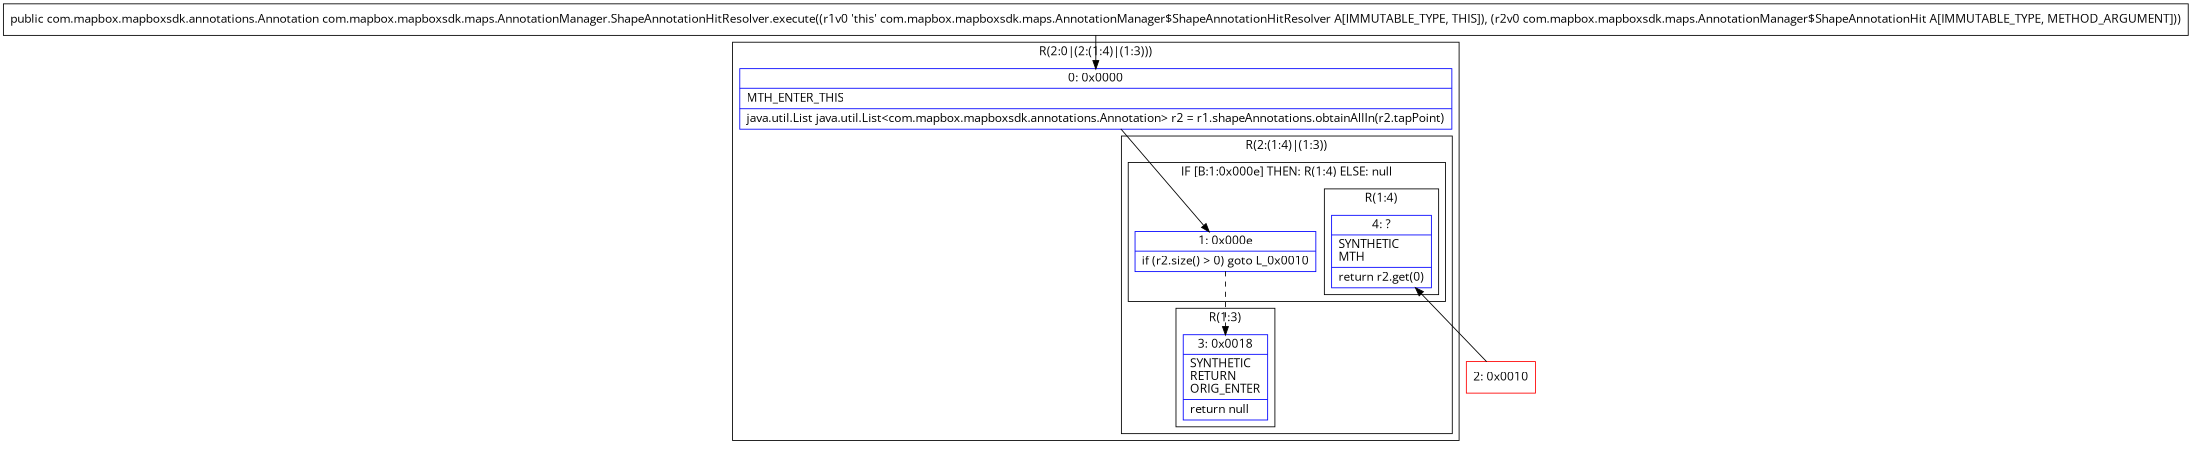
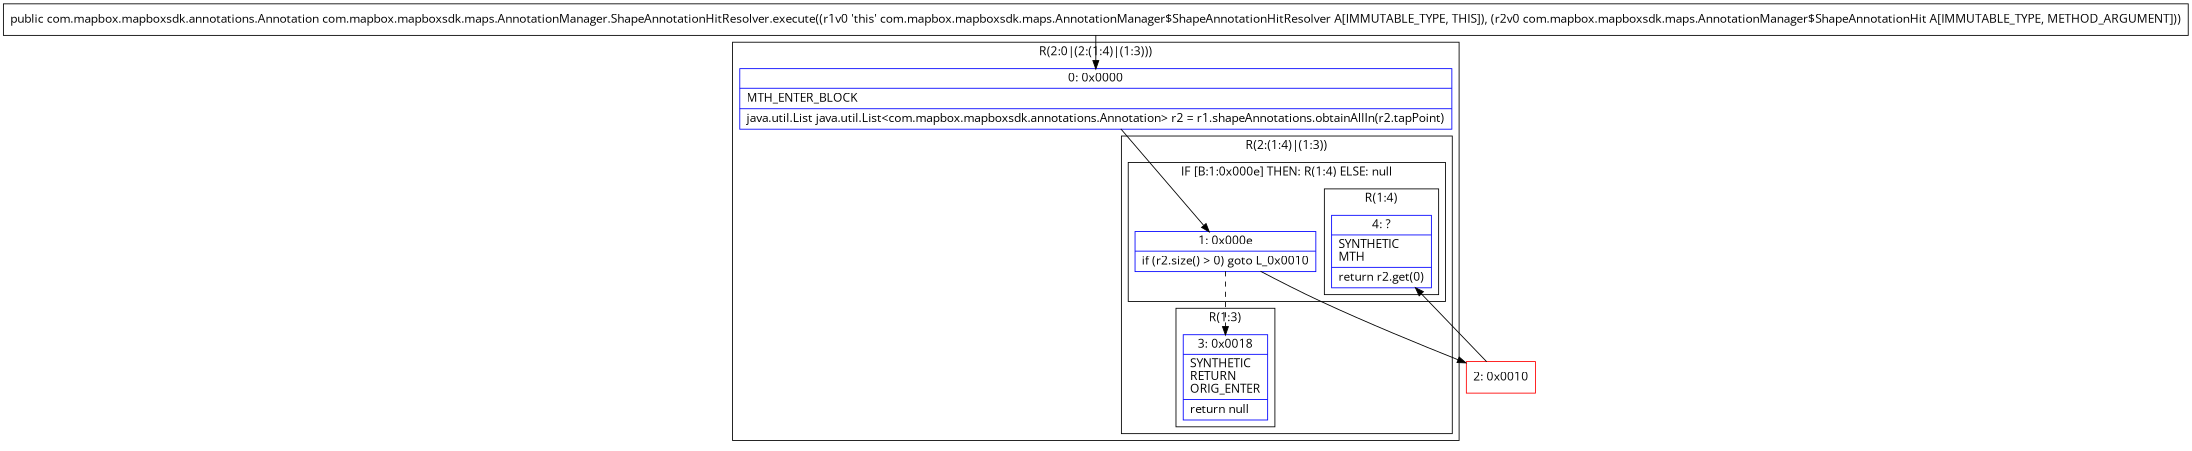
(796, 98) -> (802, 98)
none -> (1358, 318)
